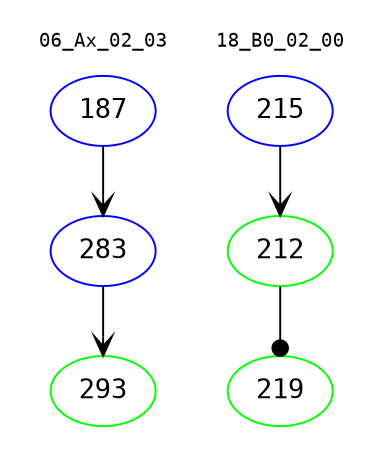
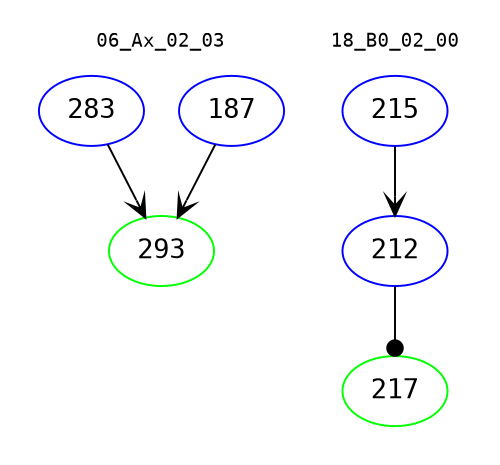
(103, 171) -> (201, 172)
(280, 251) -> (395, 251)
(280, 391) -> (395, 391)
